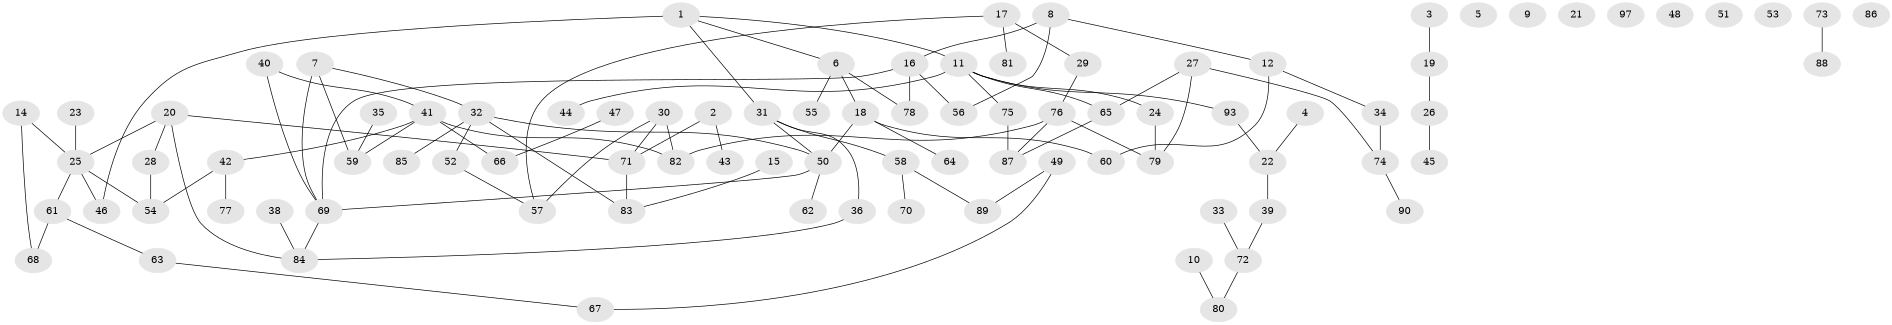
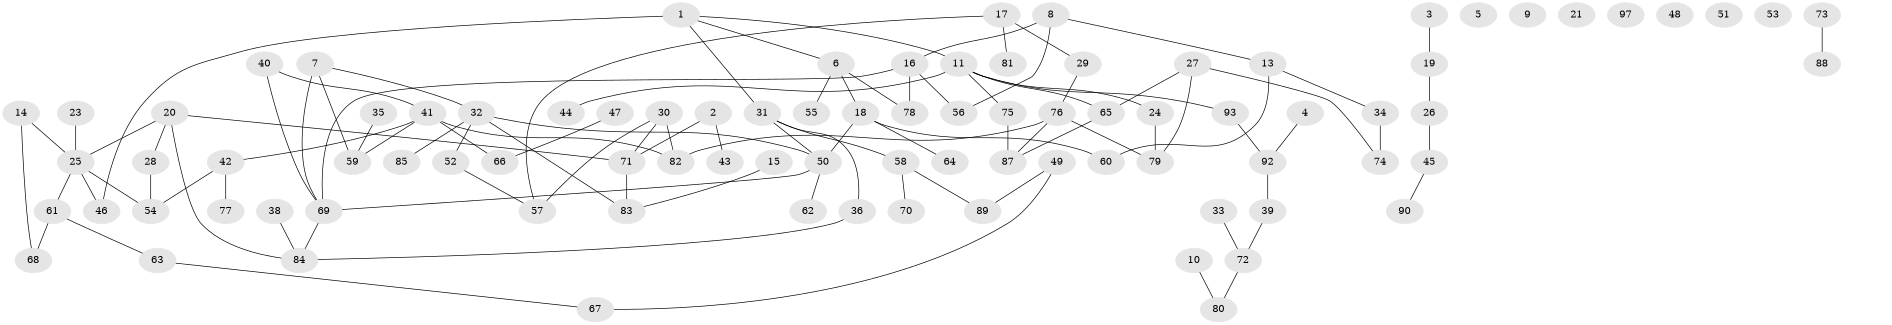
(1871, 15) -> none
(1268, 64) -> (1268, 64)
(1268, 162) -> (1268, 162)
(1393, 187) -> (1417, 187)
